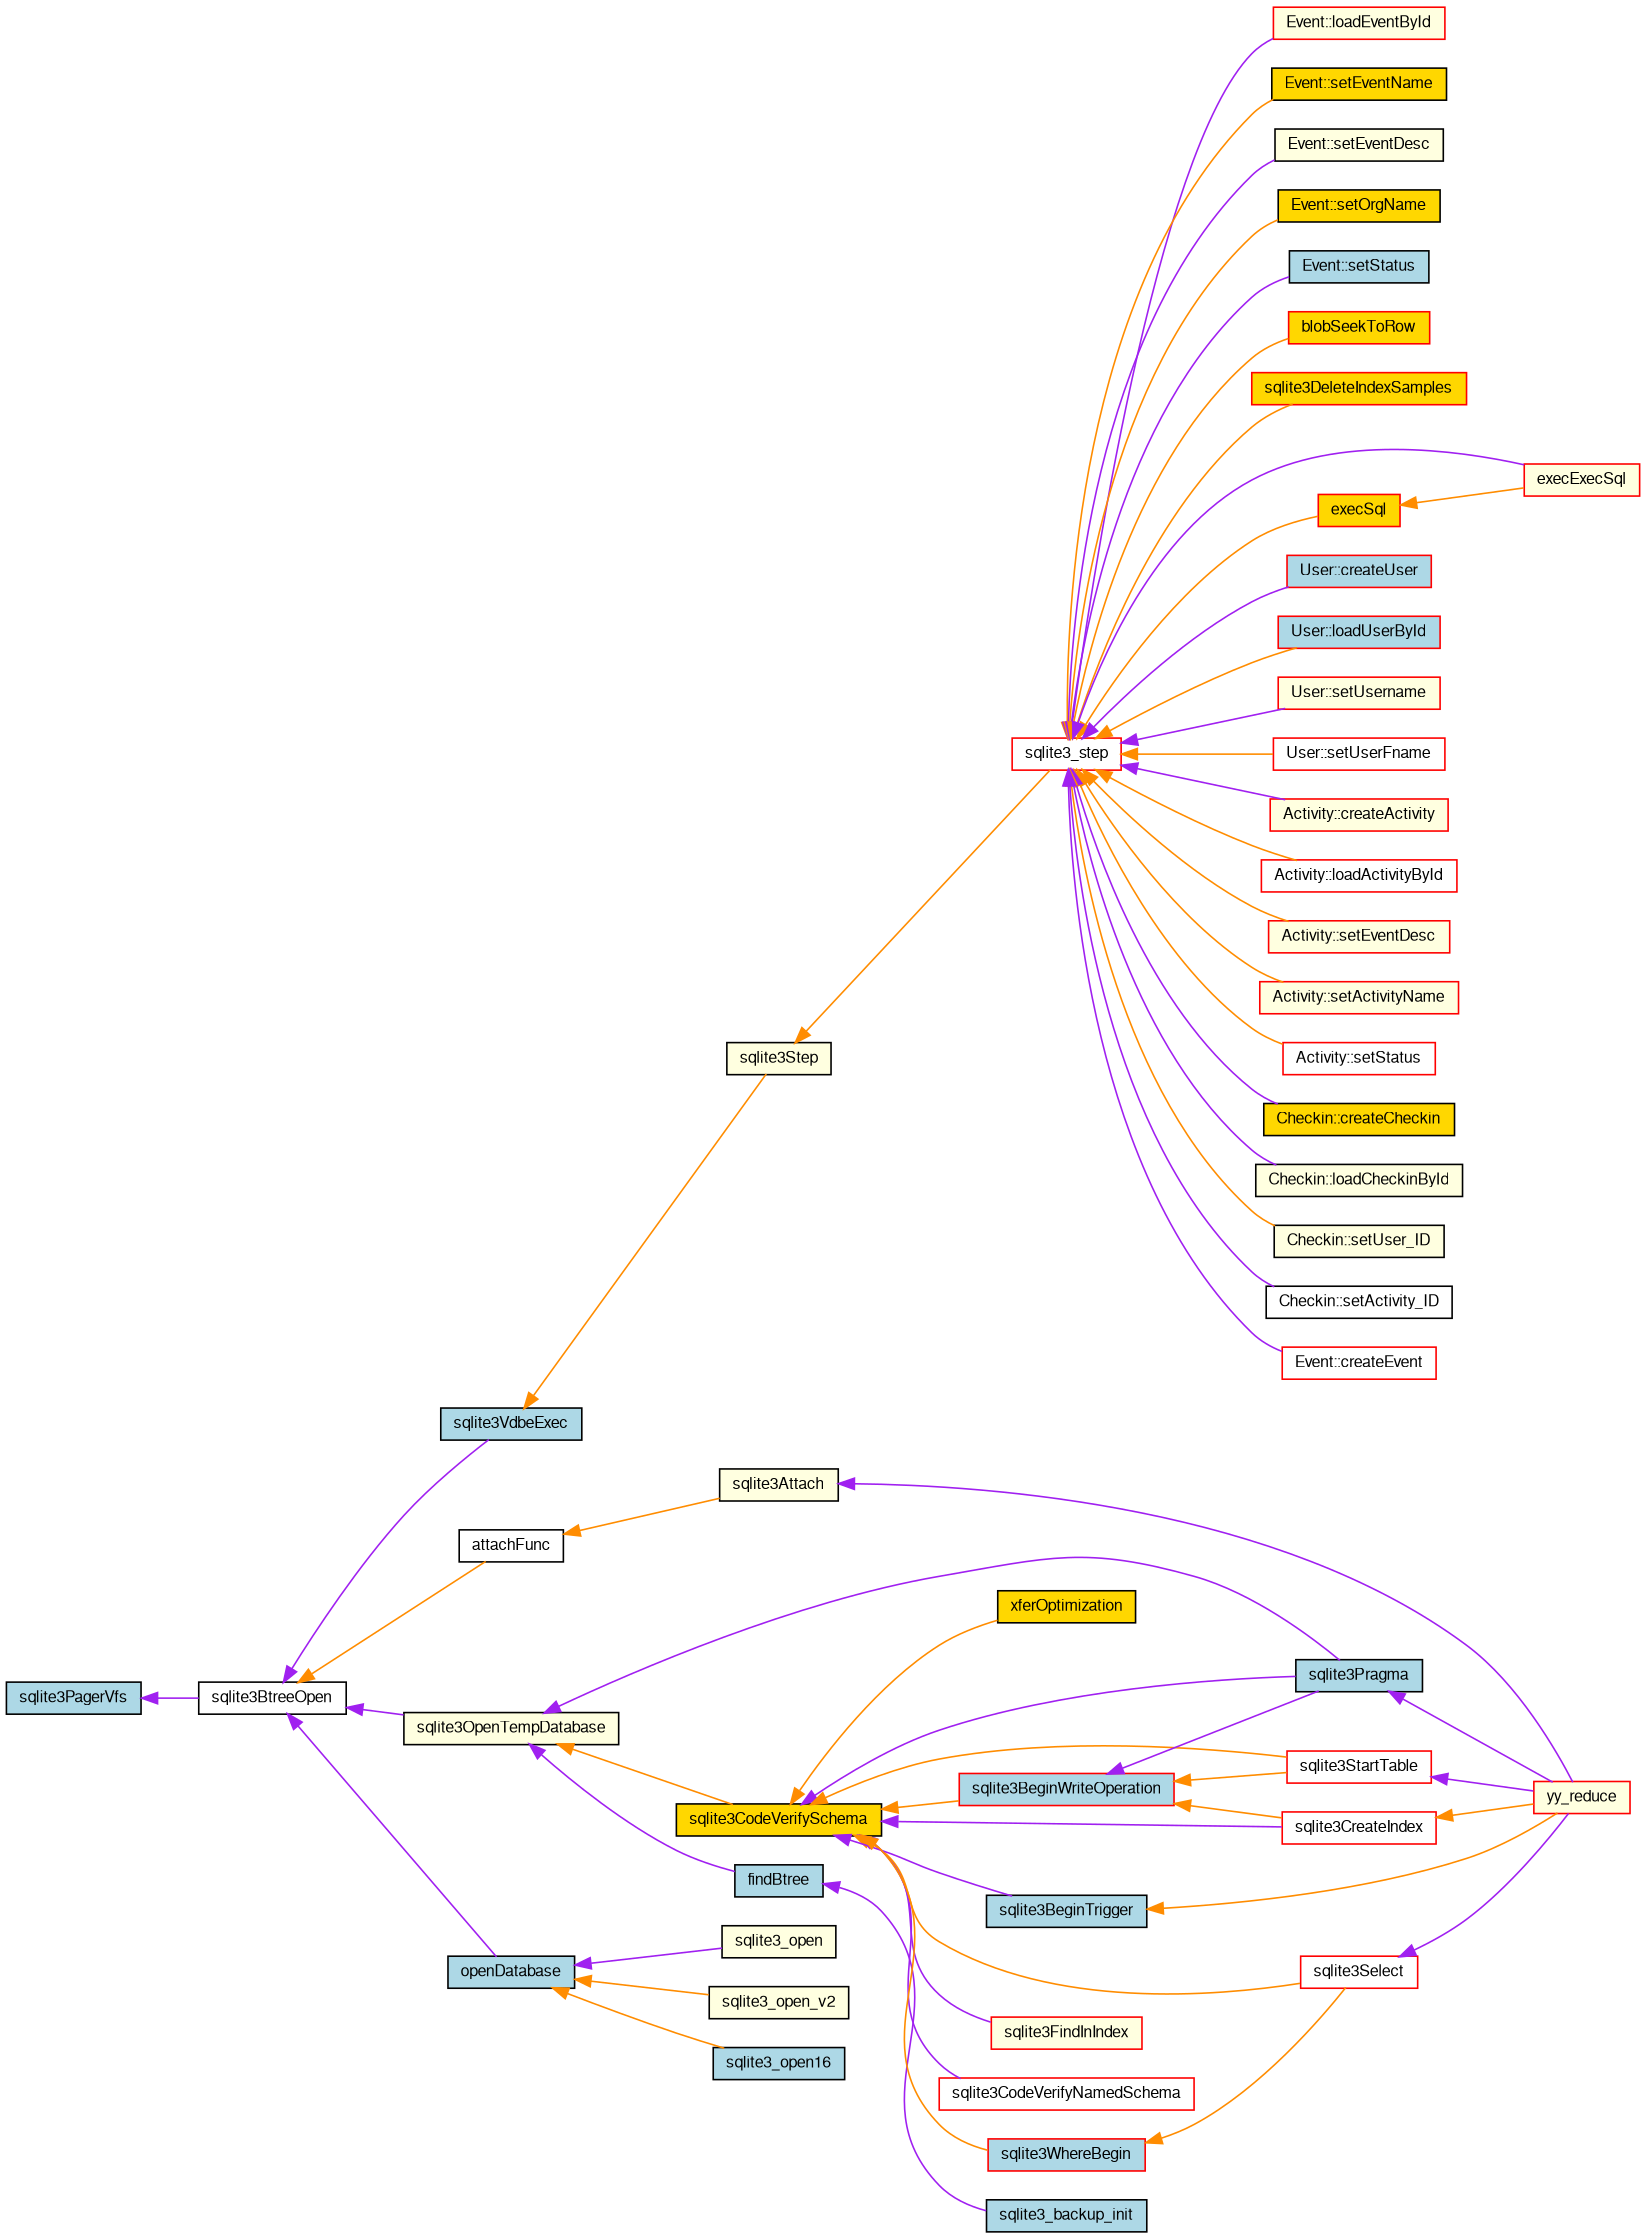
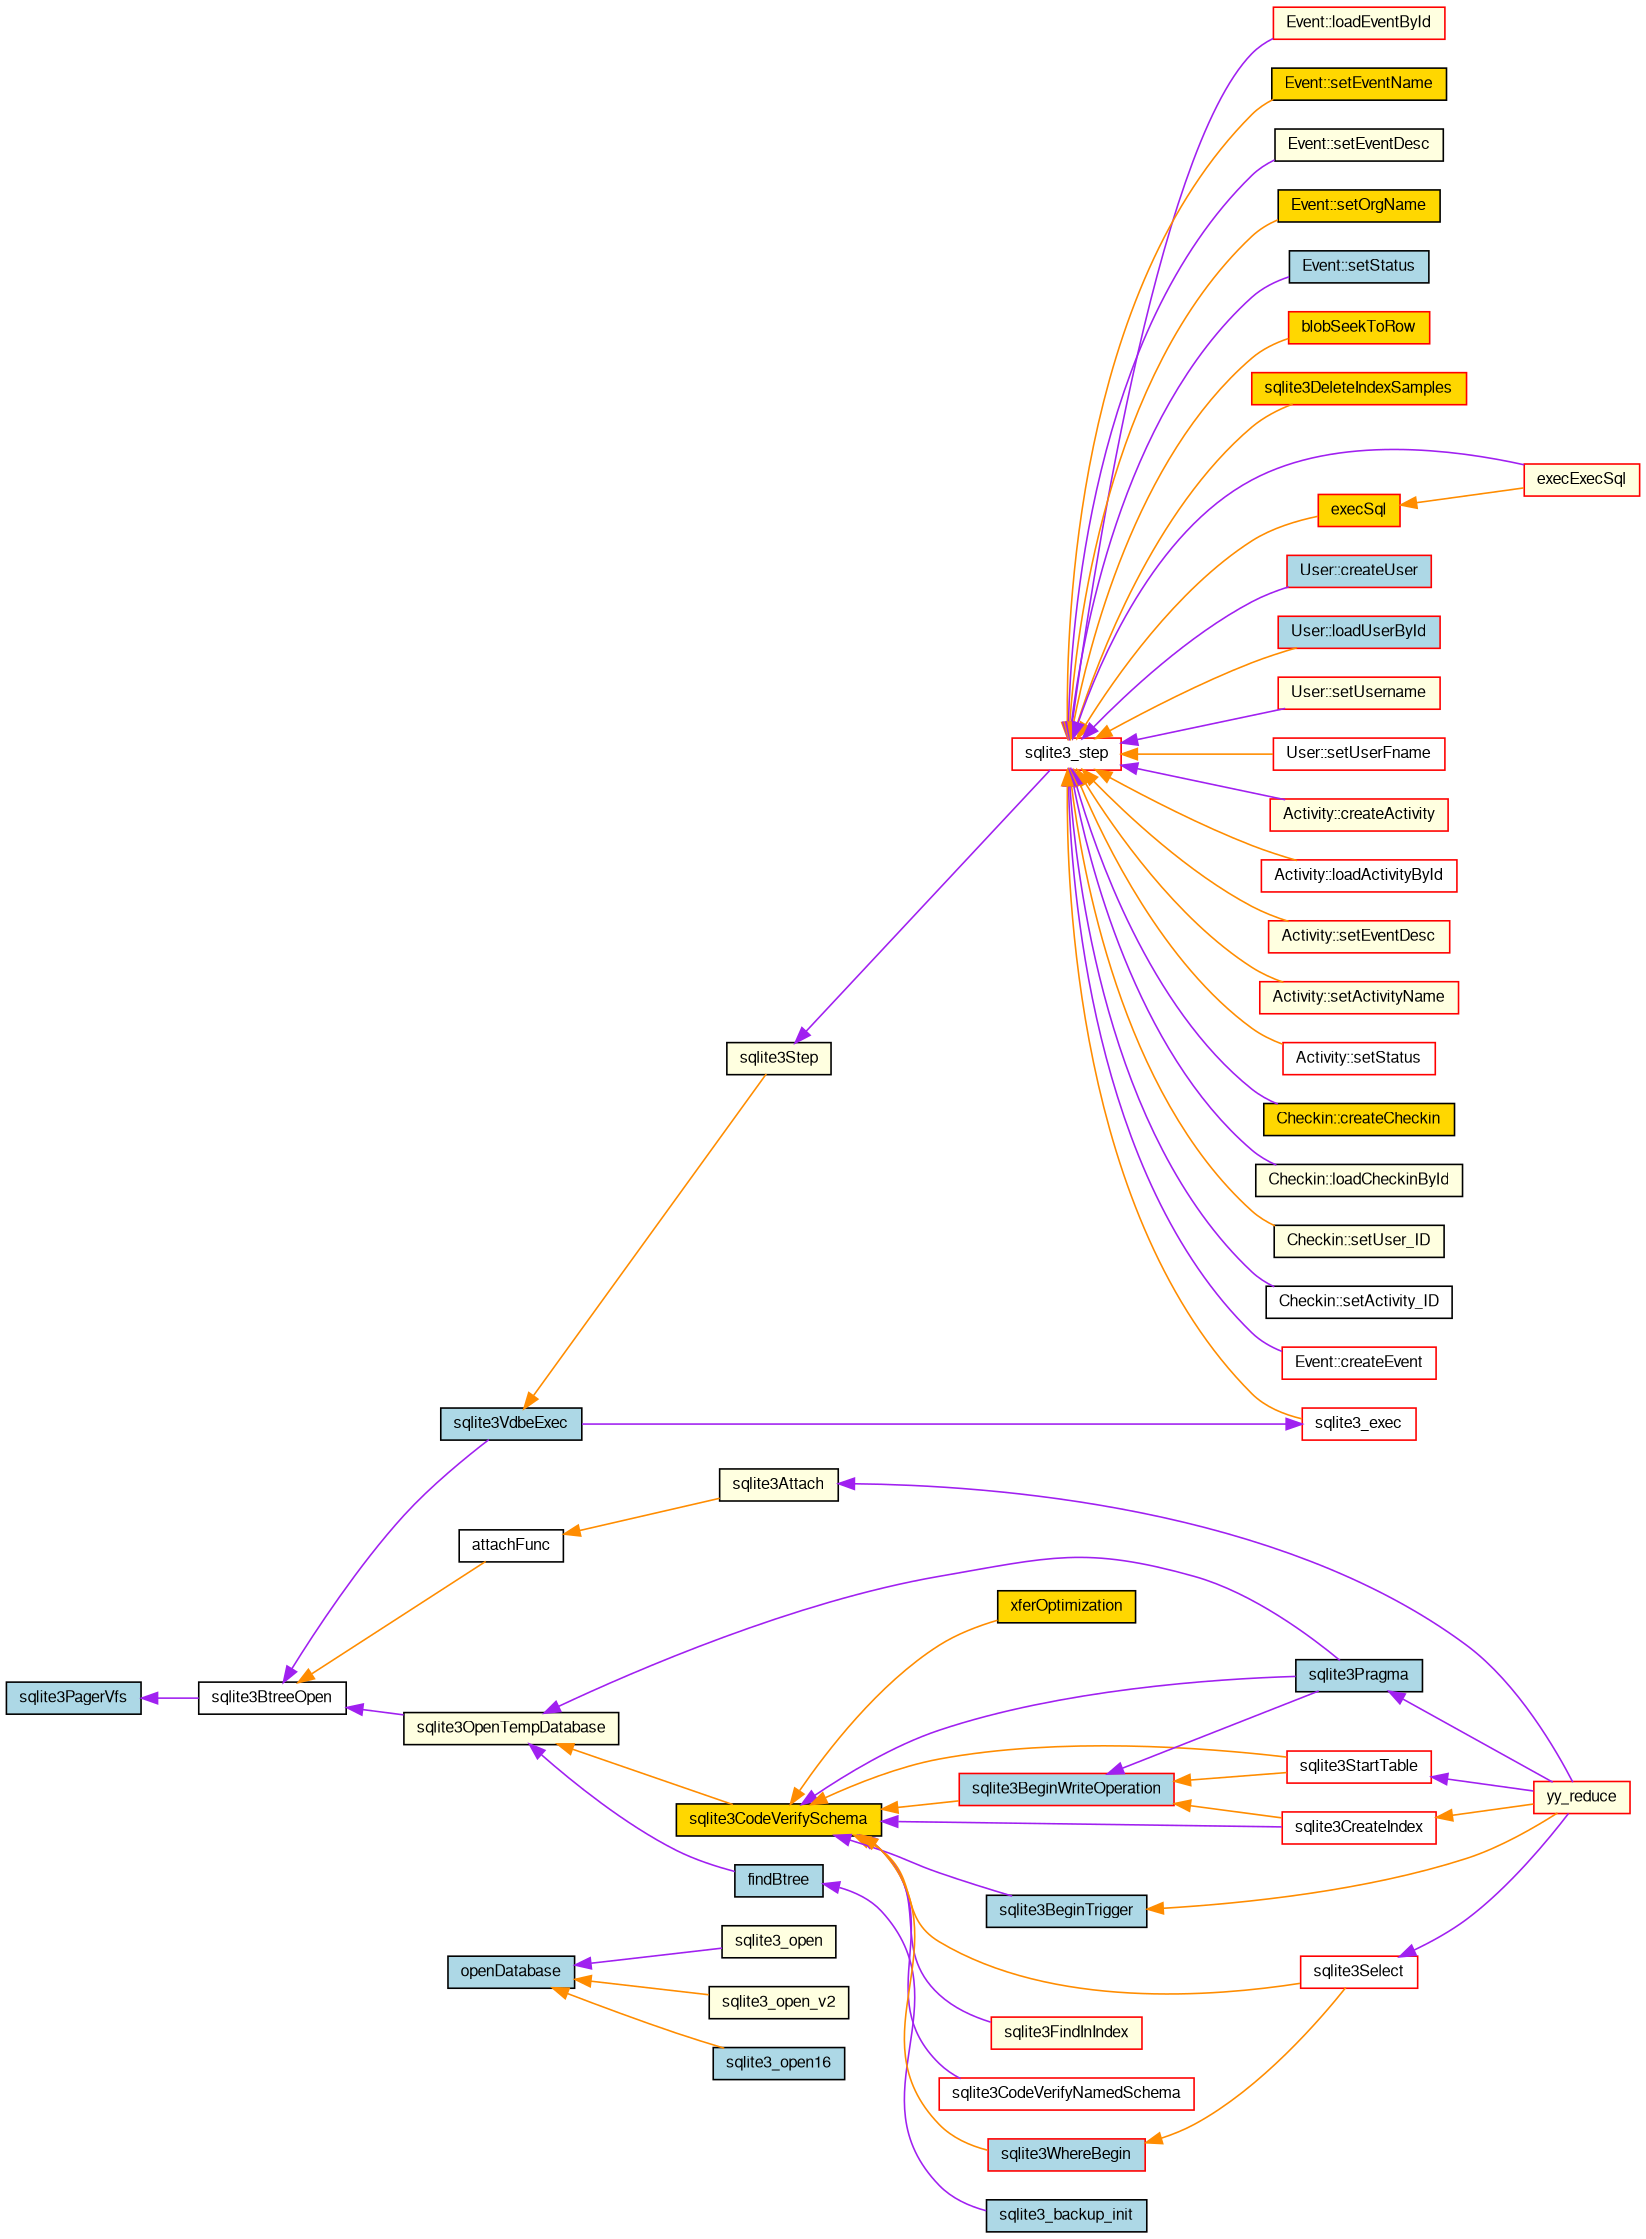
(928, 901) -> (928, 901)
none -> (1359, 1424)
(397, 1841) -> none
